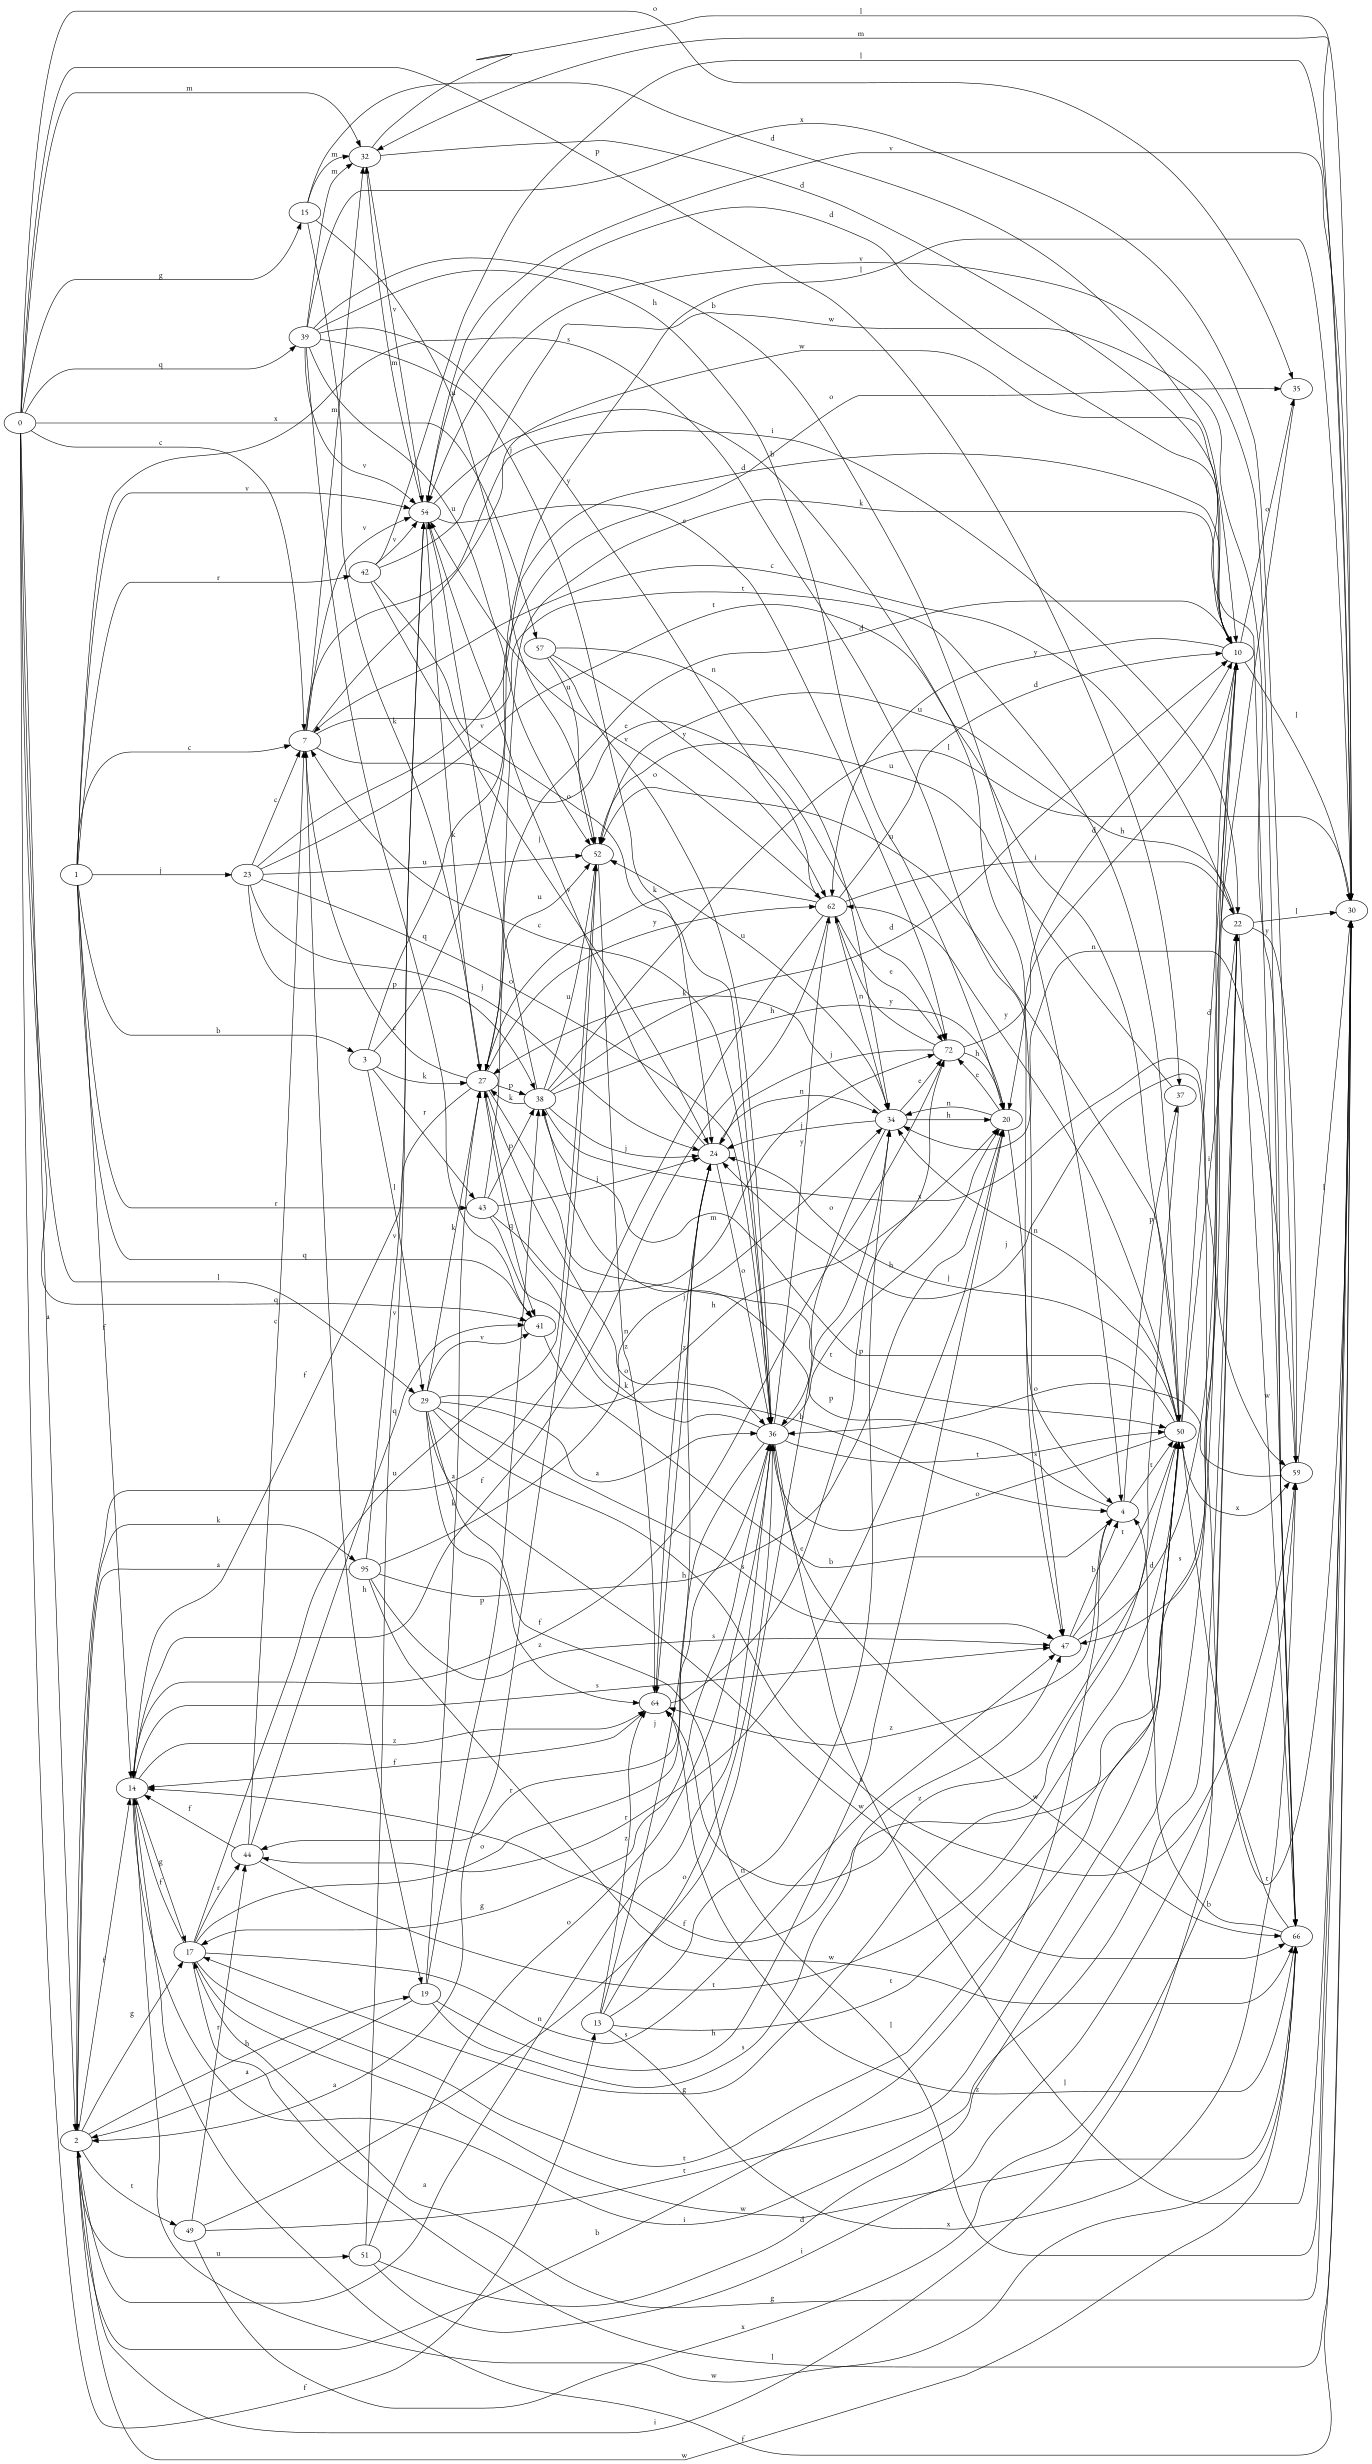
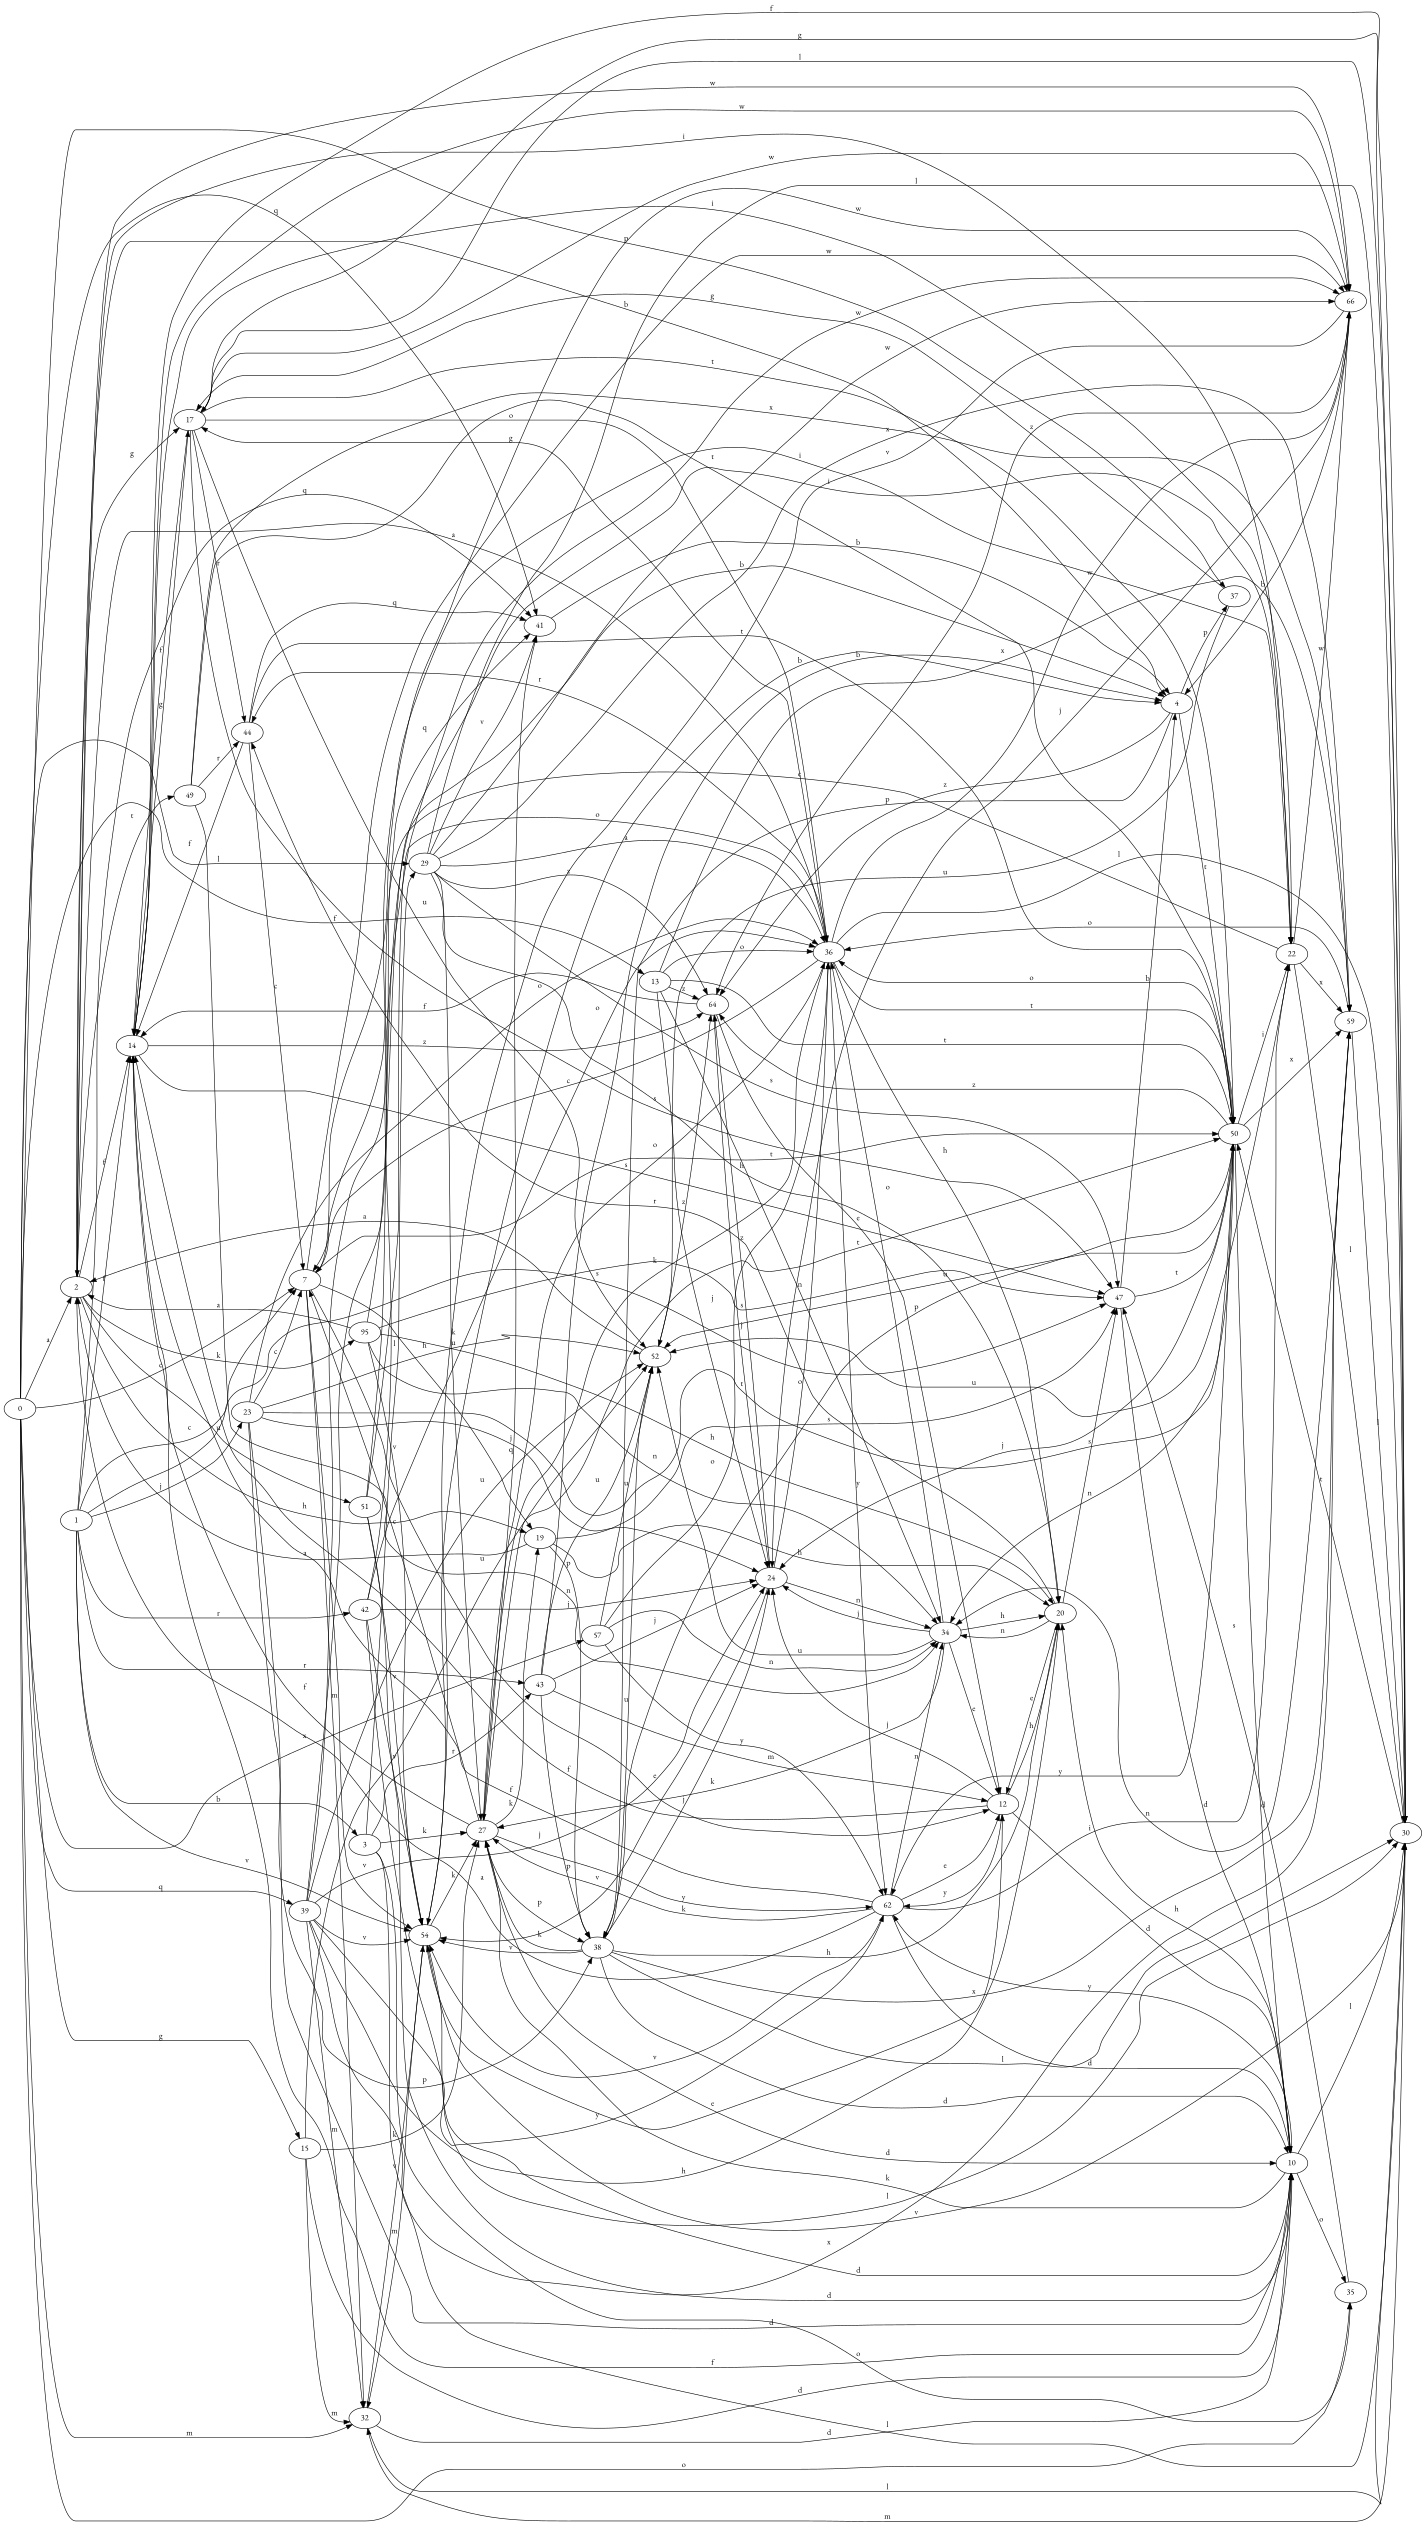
(1267, 931) -> (1321, 982)
(949, 1050) -> (1003, 1804)
(453, 1562) -> (523, 1694)
